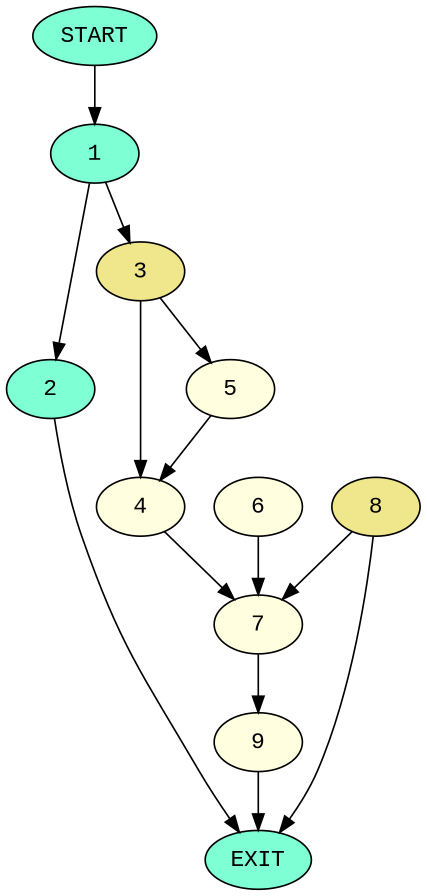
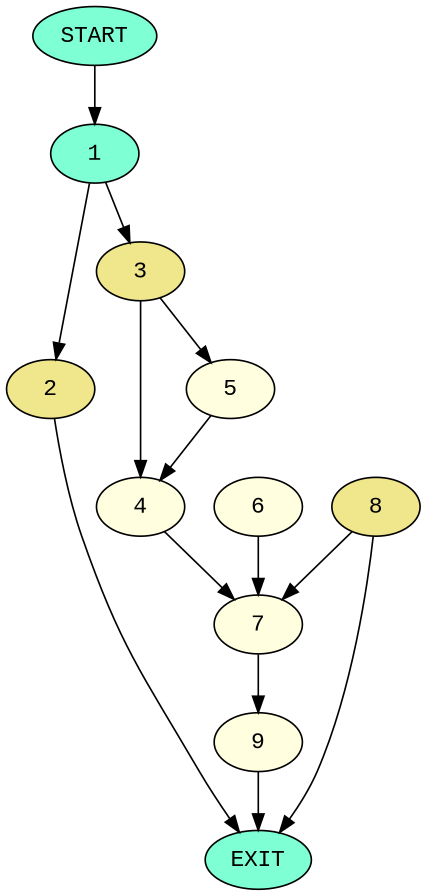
(51, 389) -> (51, 389)
